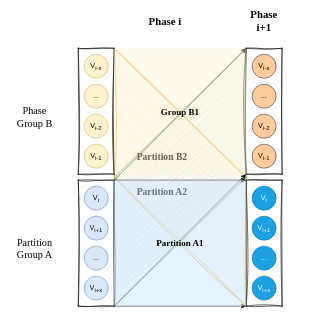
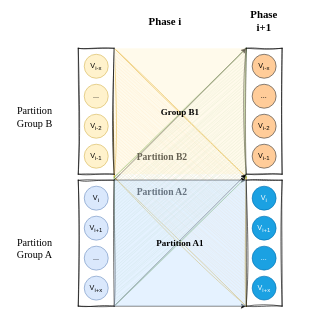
(35, 117) -> (35, 117)
